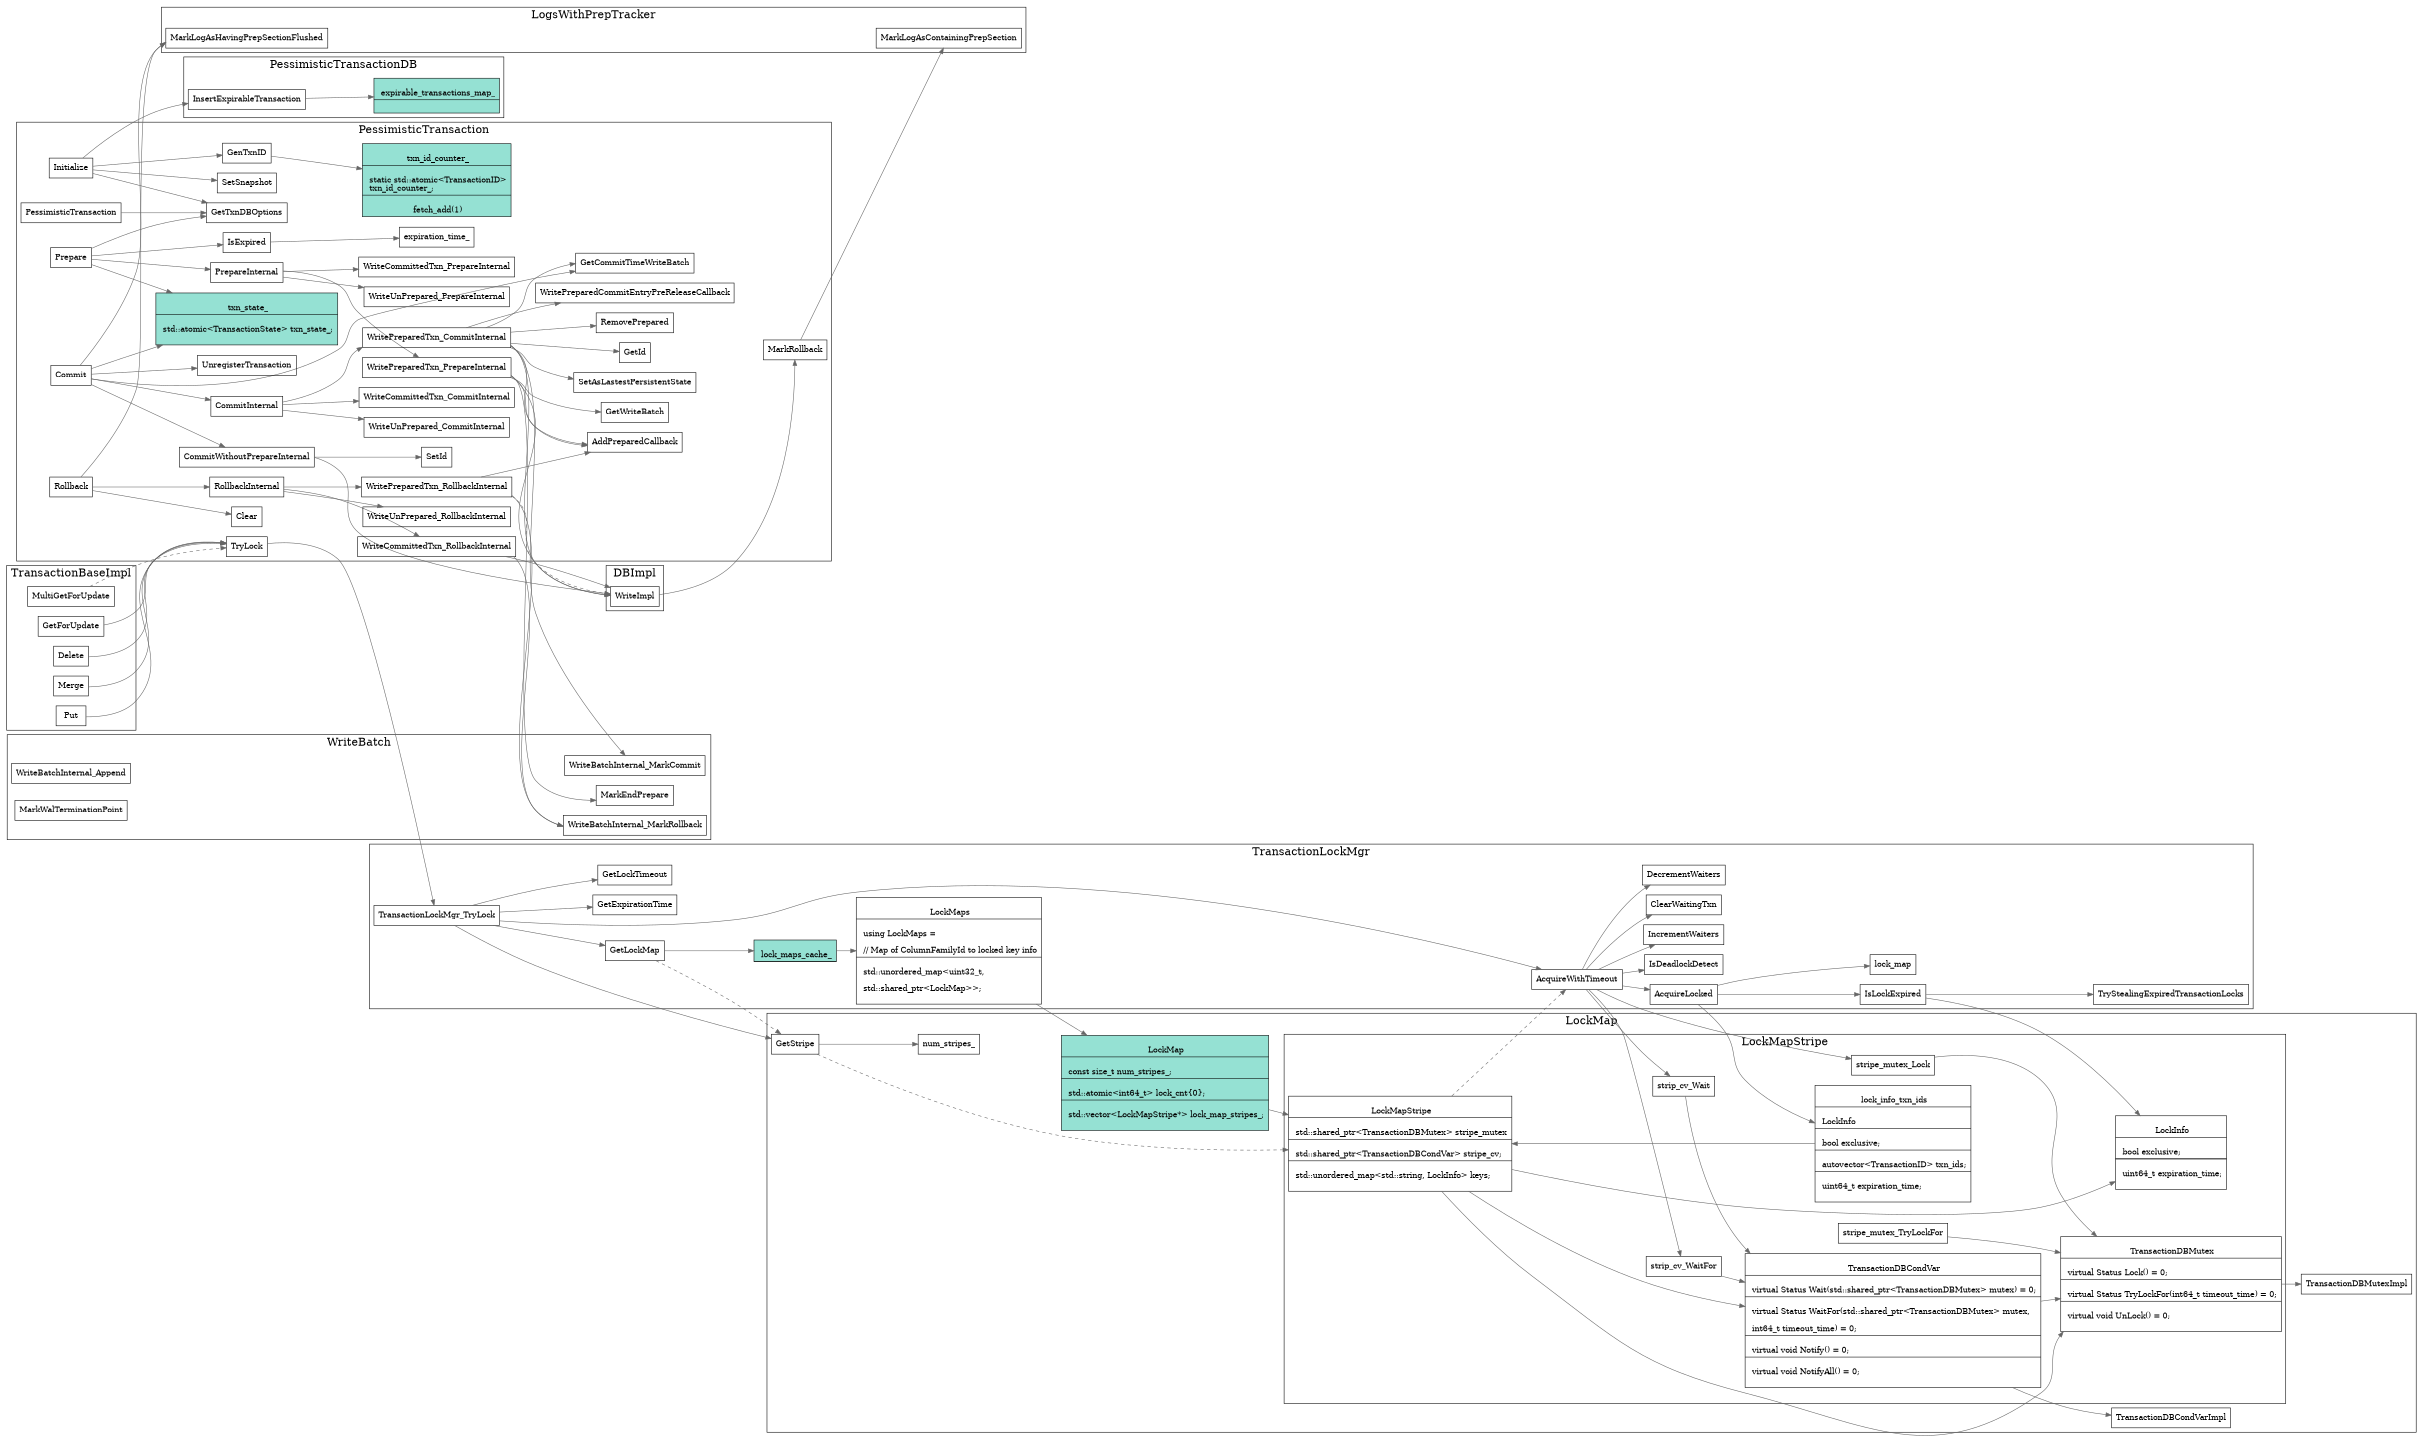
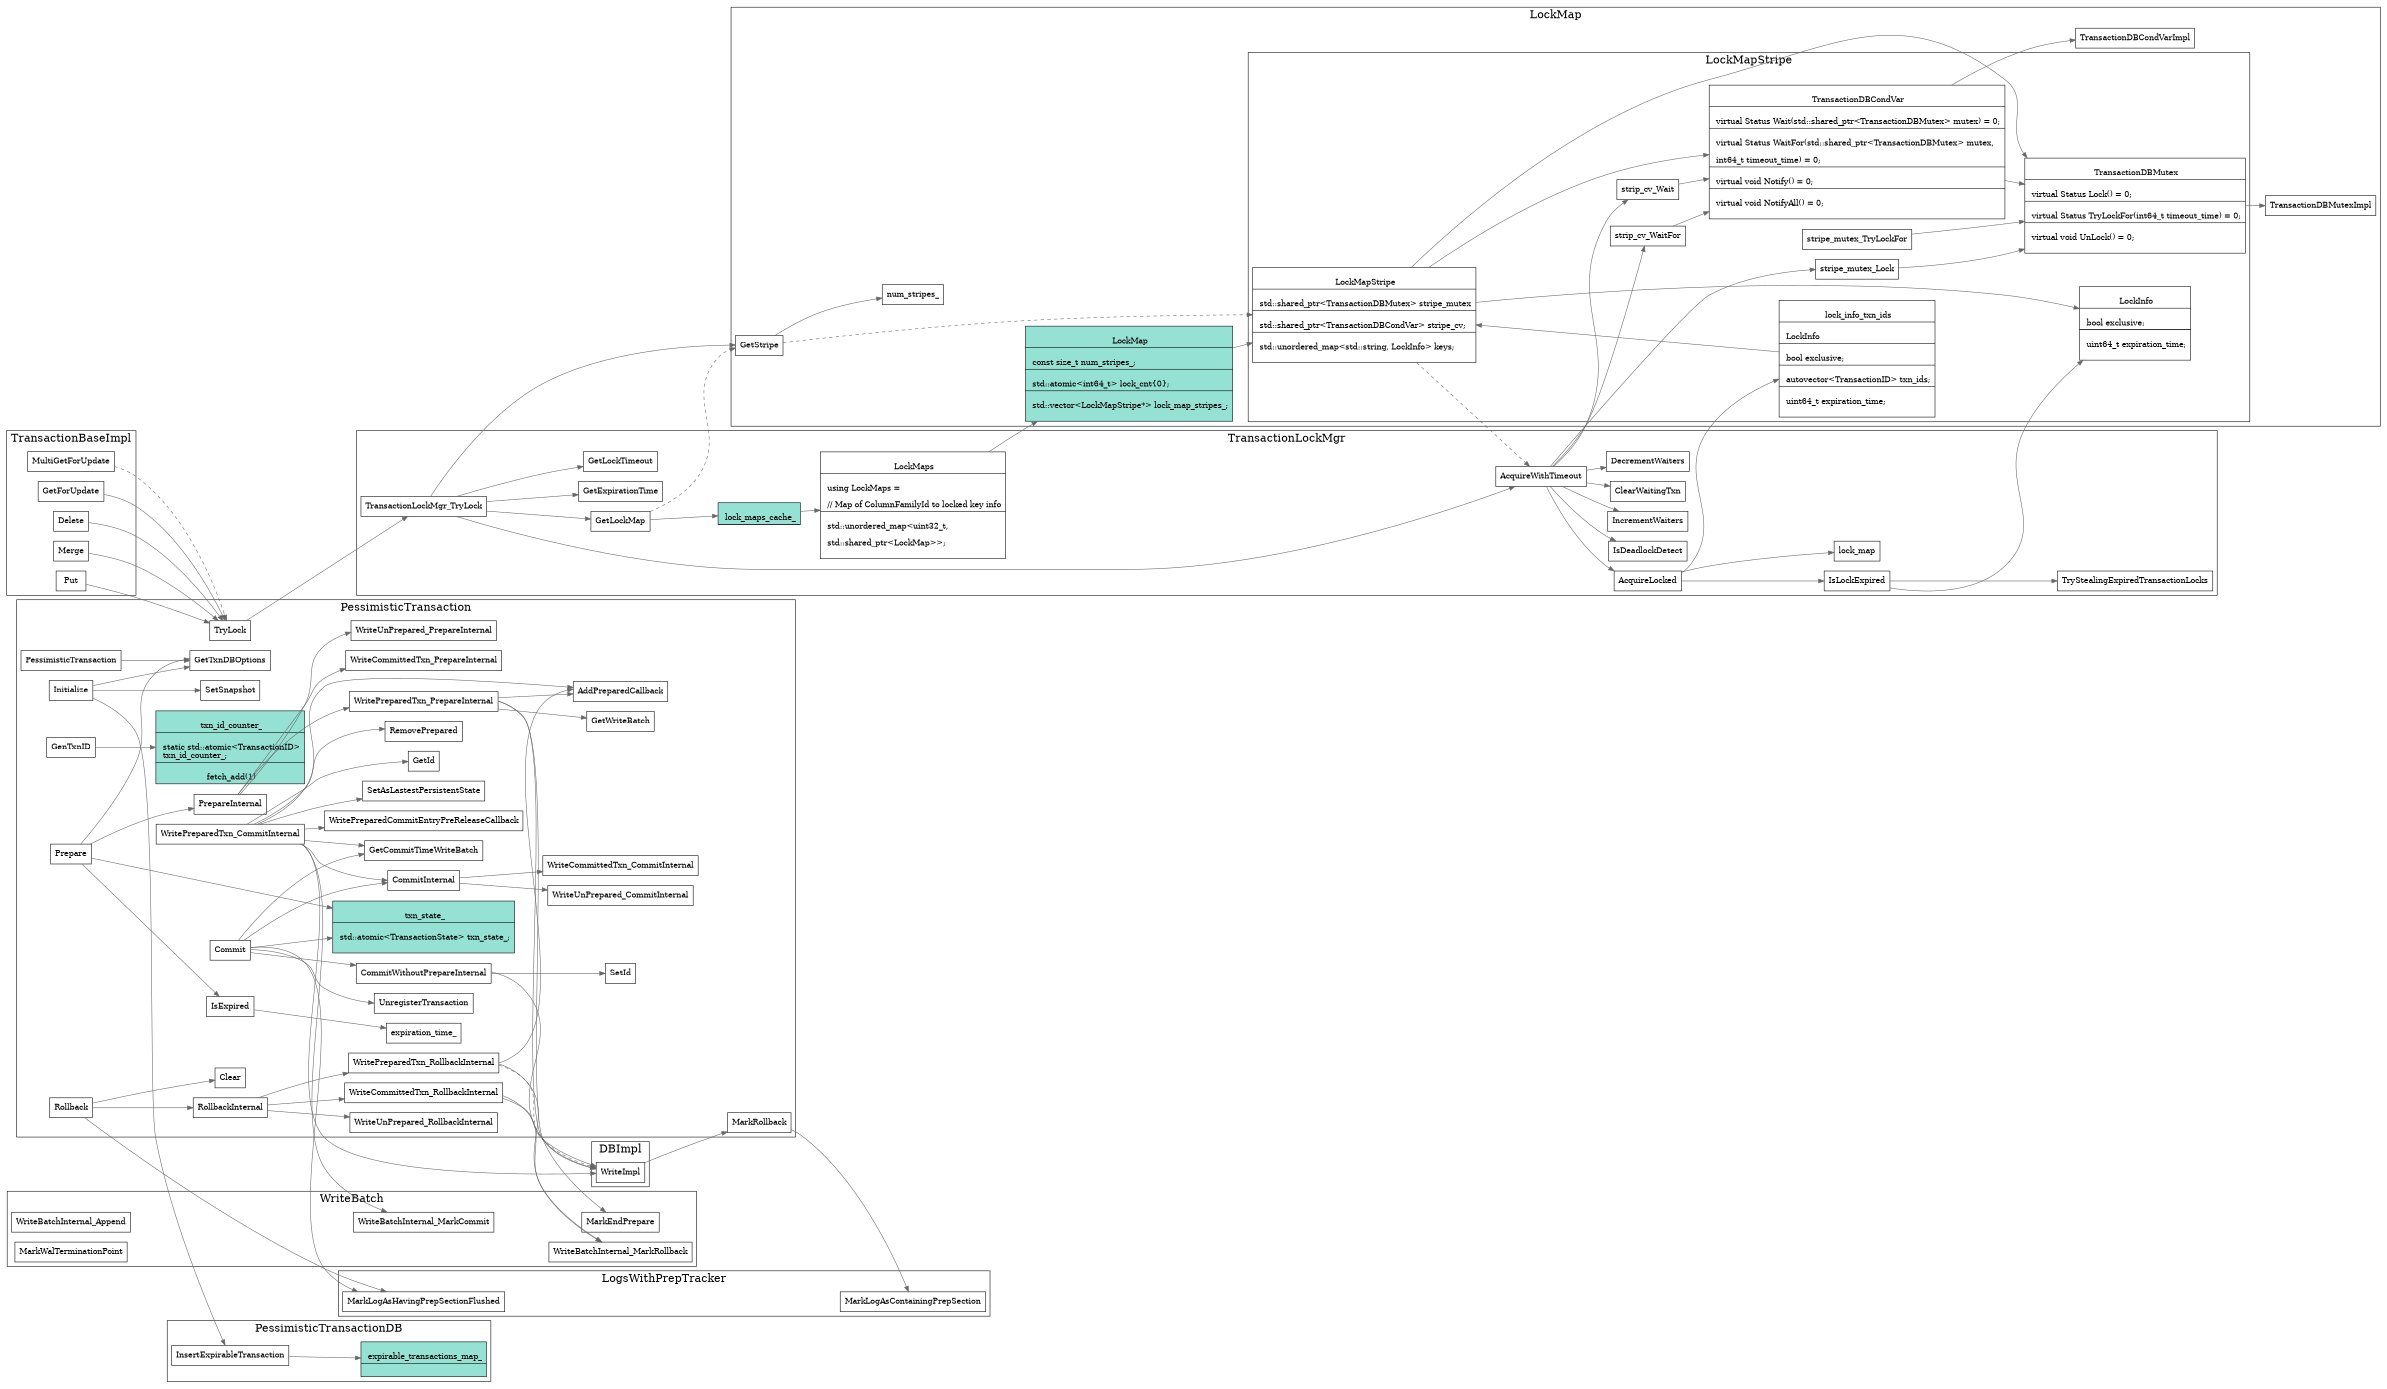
(155, 161) -> none
(328, 386) -> (337, 871)
